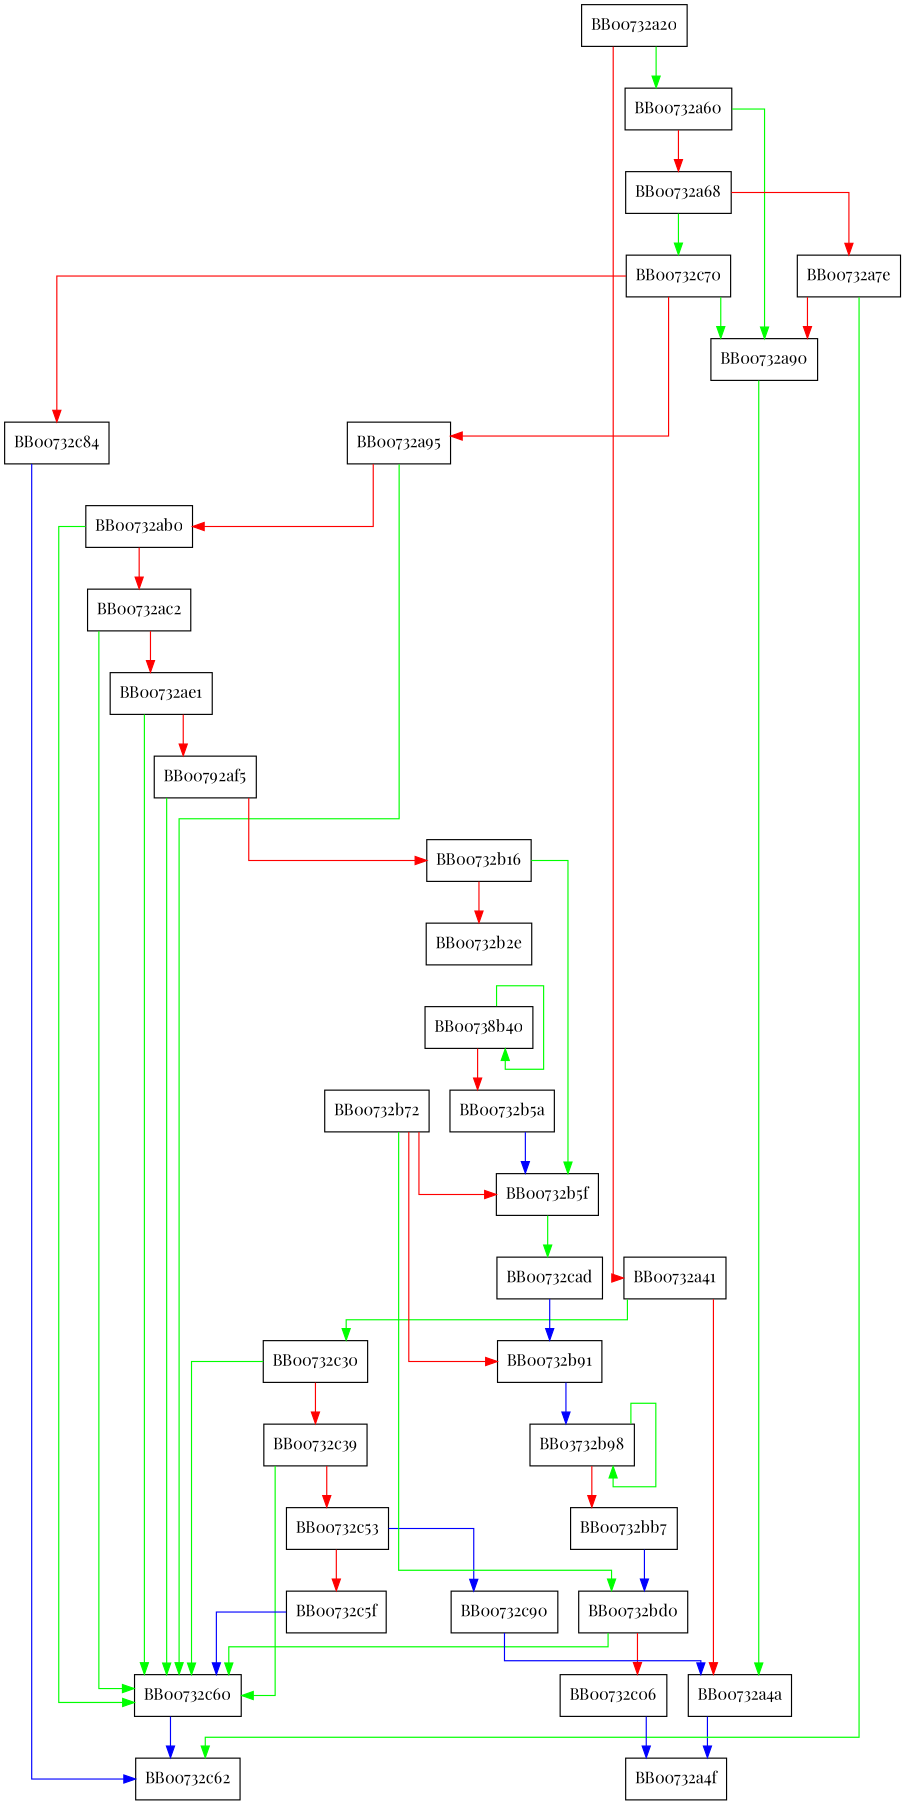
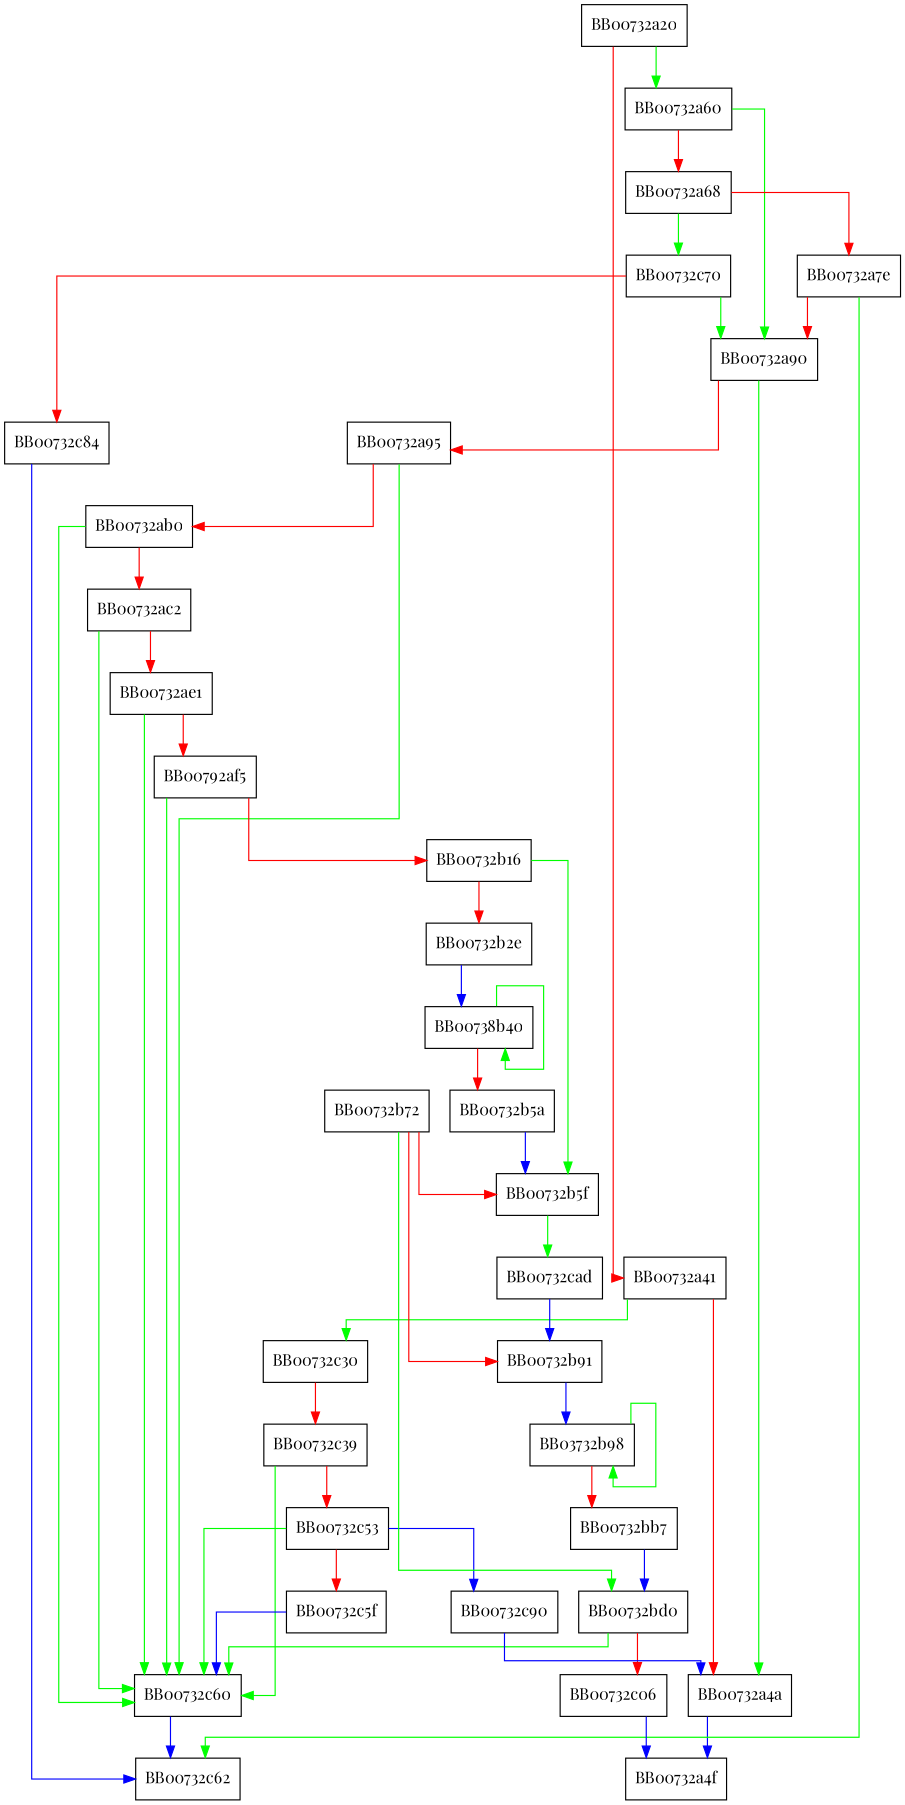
(635, 436) -> (625, 450)
none -> (461, 980)
(192, 1476) -> (204, 1554)
